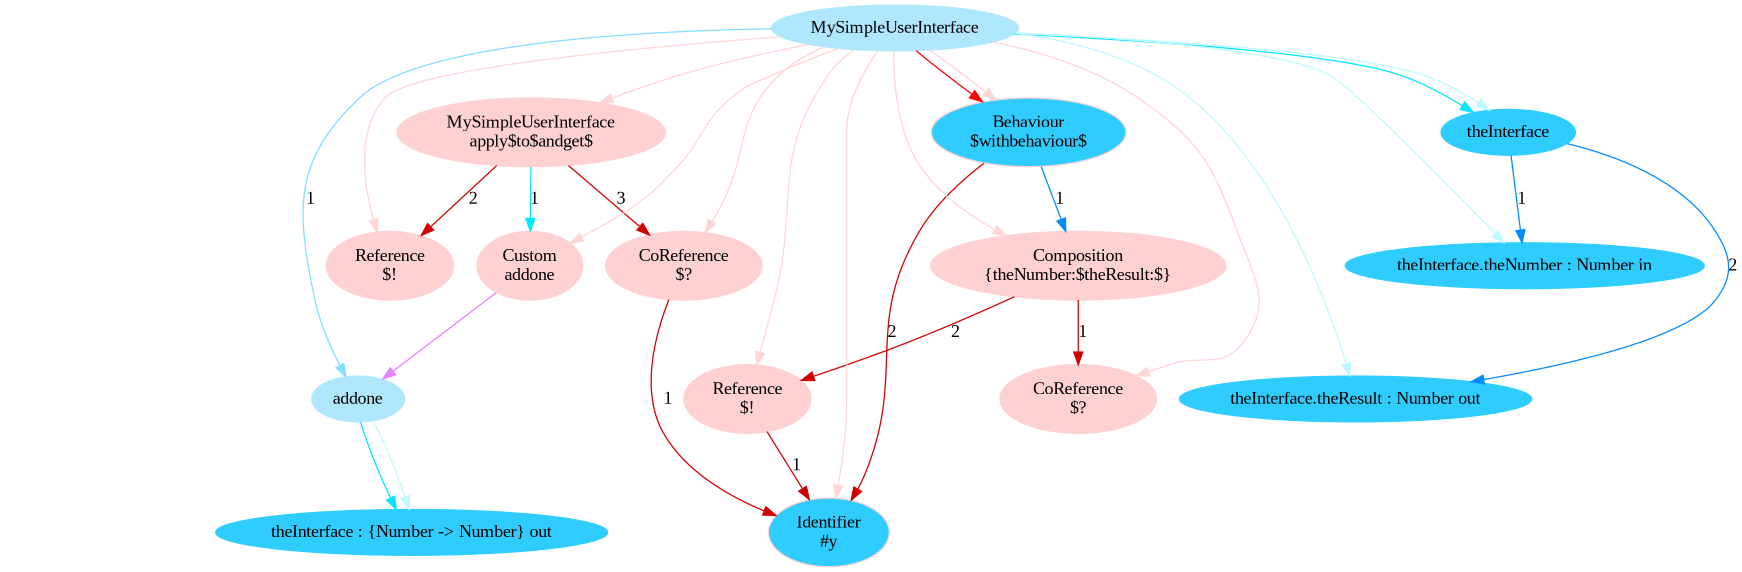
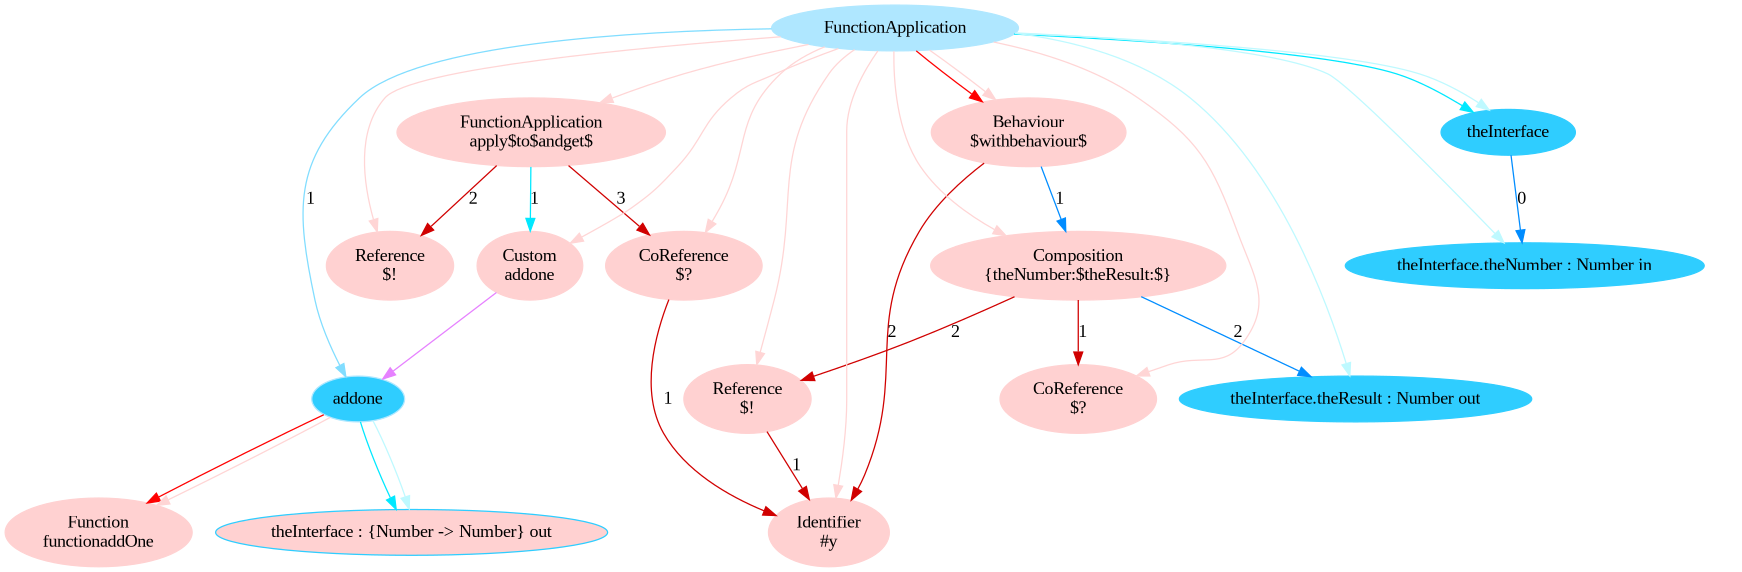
(895, 28) -> (895, 28)
(531, 132) -> (531, 132)
(1029, 132) -> (1029, 132)
(1522, 199) -> (1522, 199)
(1716, 299) -> (1220, 334)
(358, 399) -> (358, 399)
none -> (99, 532)
(412, 532) -> (412, 532)
(829, 532) -> (829, 532)
